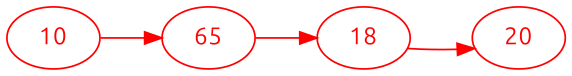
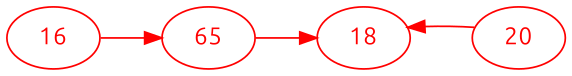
(53, 38) -> (53, 38)
(432, 49) -> (450, 26)
